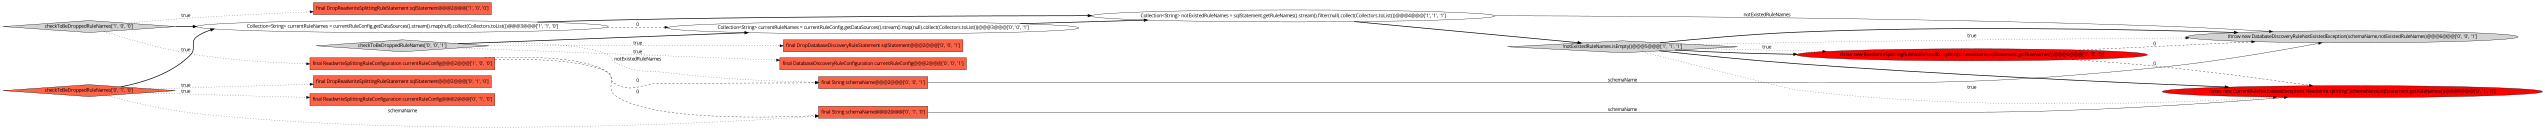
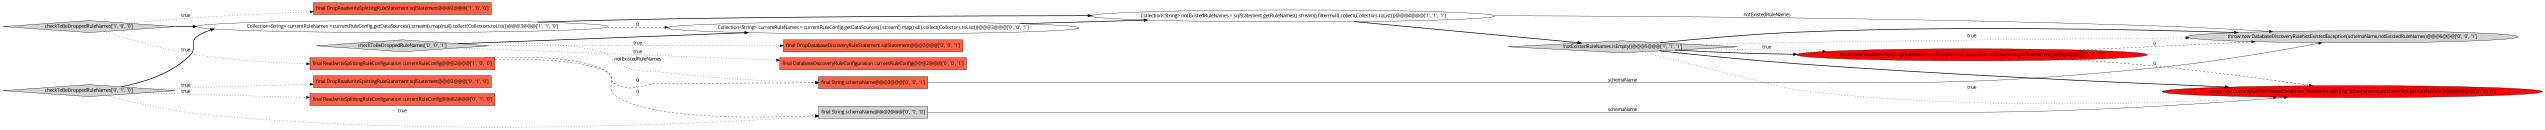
(89, 91) -> (89, 91)
(402, 111) -> (402, 111)
(873, 112) -> (873, 112)
